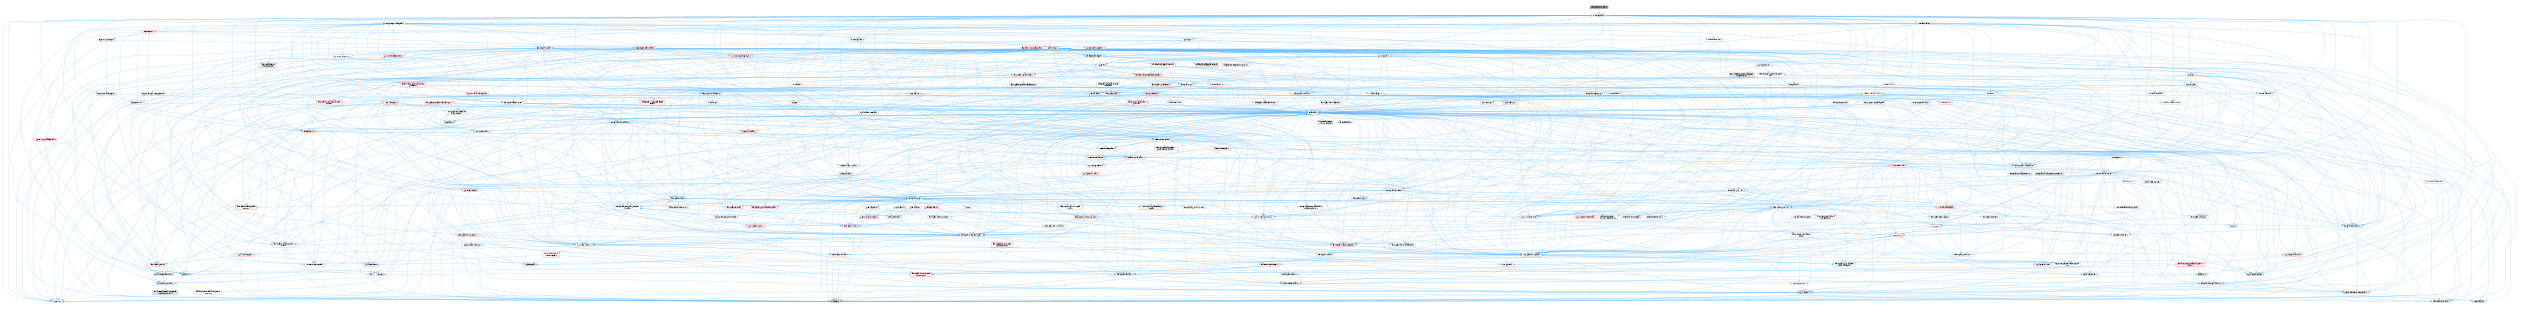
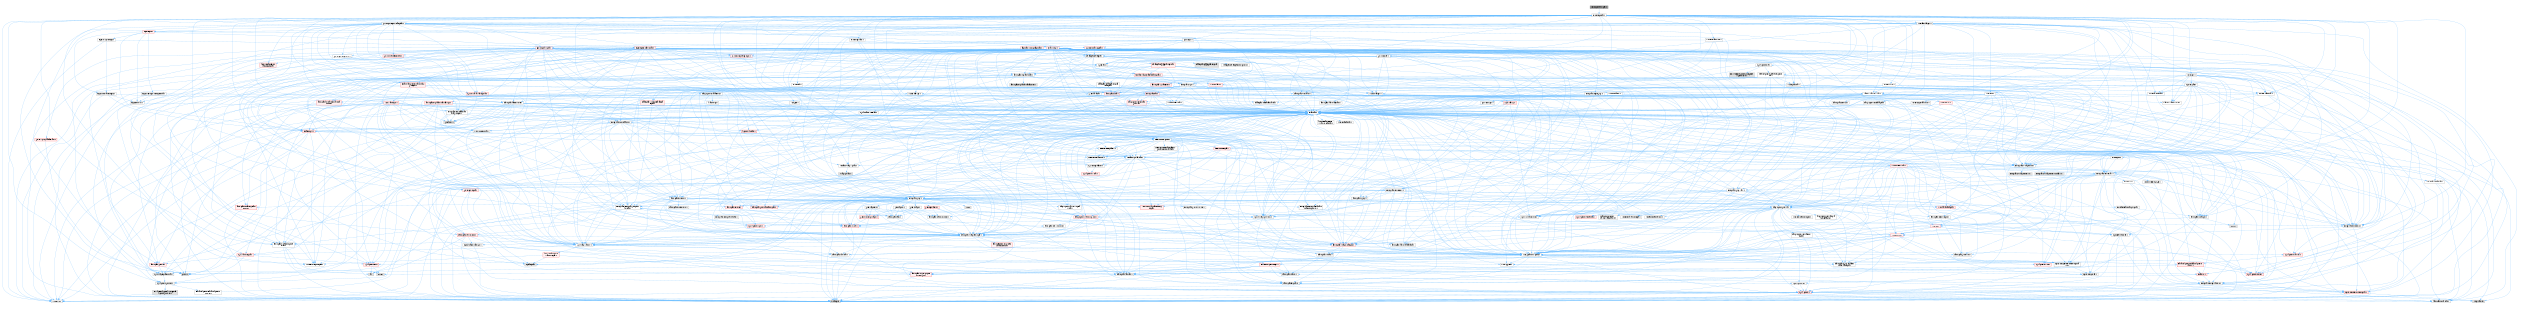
(900, 207) -> (900, 207)
(1990, 217) -> none
